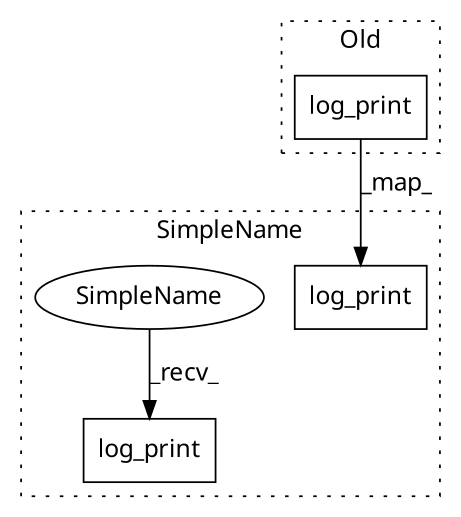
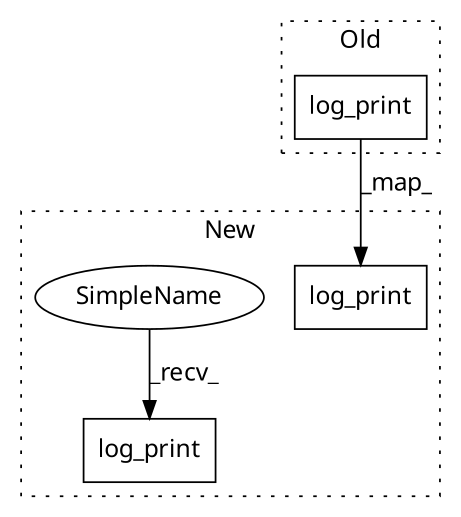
(231, 231) -> (231, 231)
